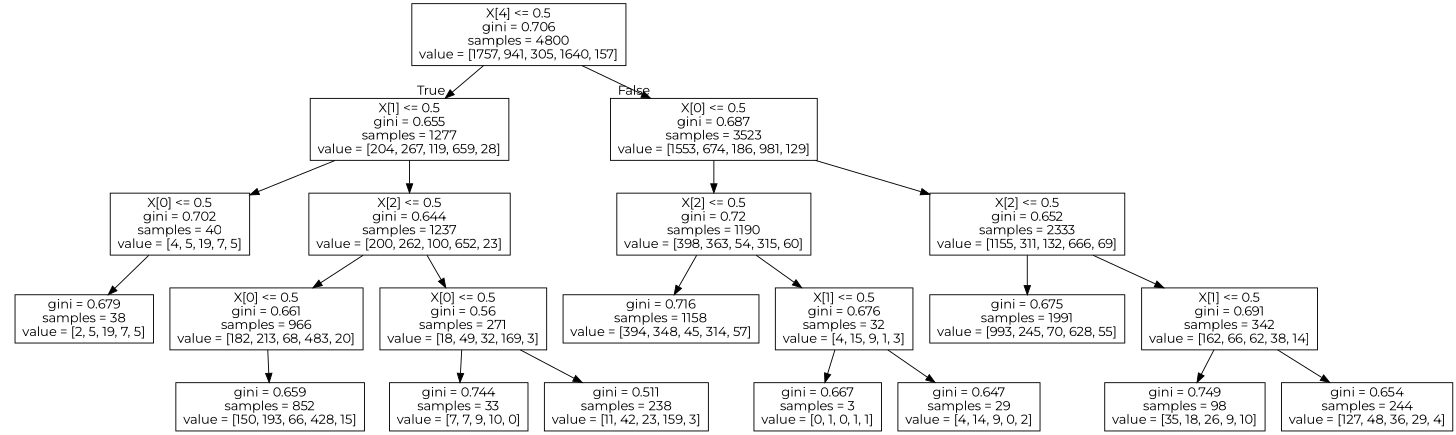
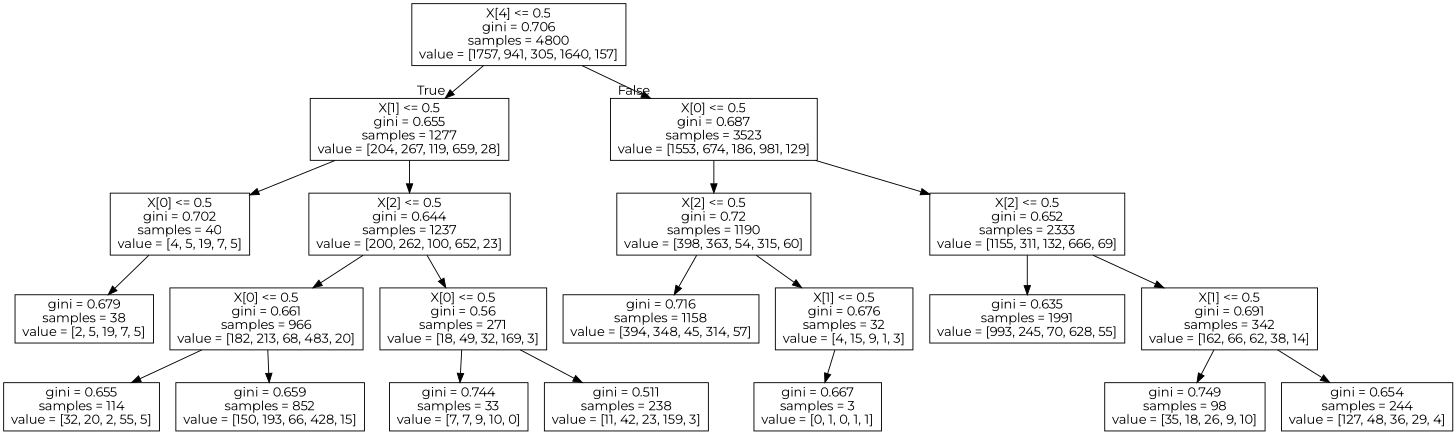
(1027, 319) -> (1027, 319)
none -> (82, 407)
(969, 407) -> none
